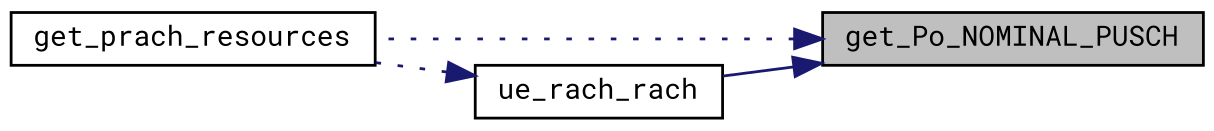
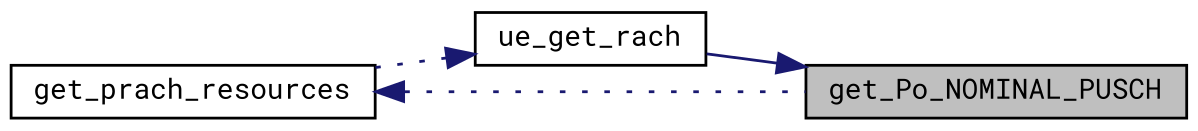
(585, 39) -> (605, 92)
(599, 92) -> (591, 39)
